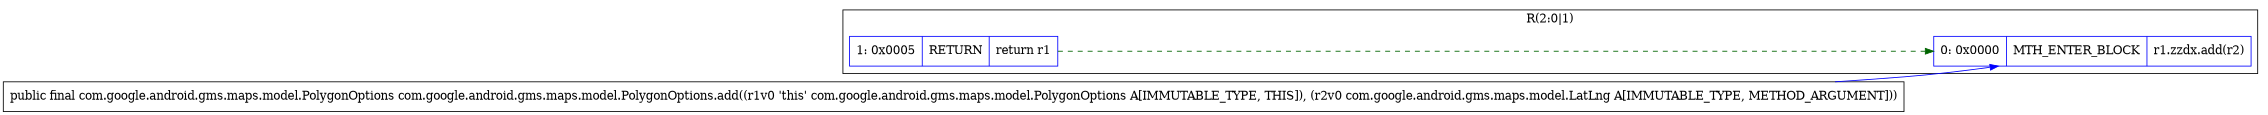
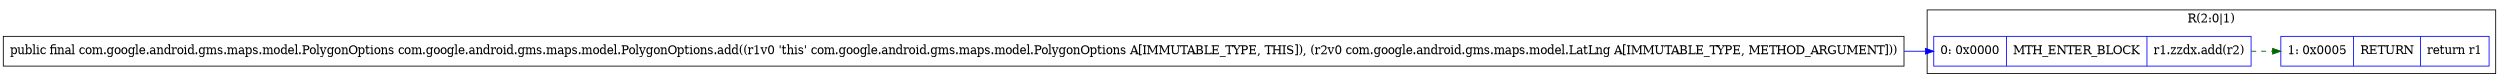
(1492, 51) -> (2262, 51)
